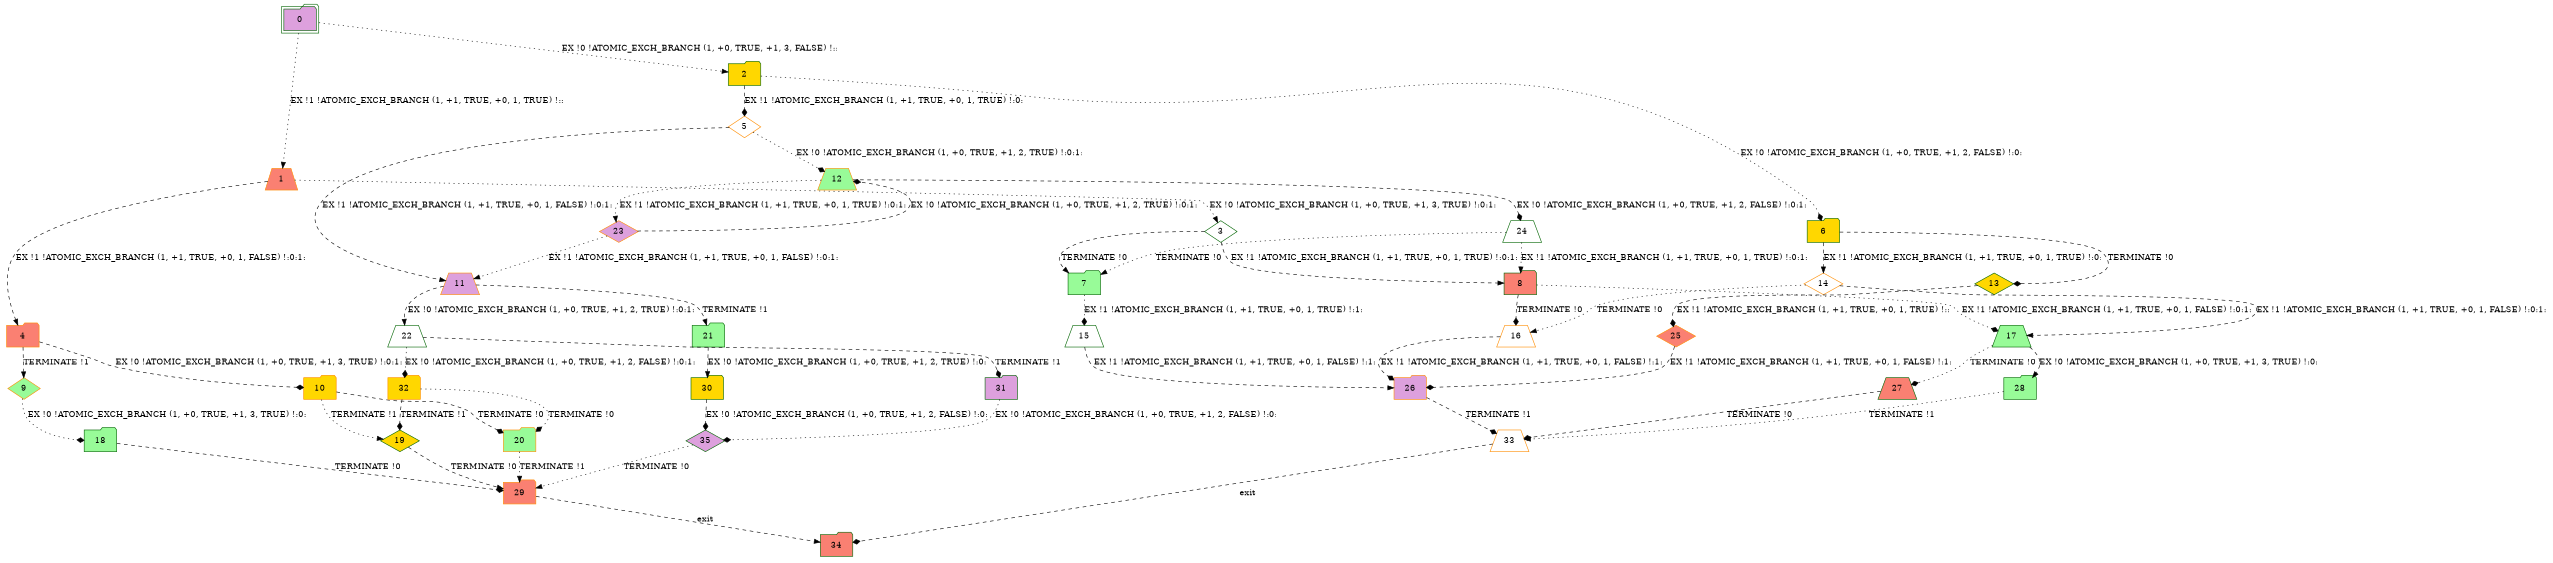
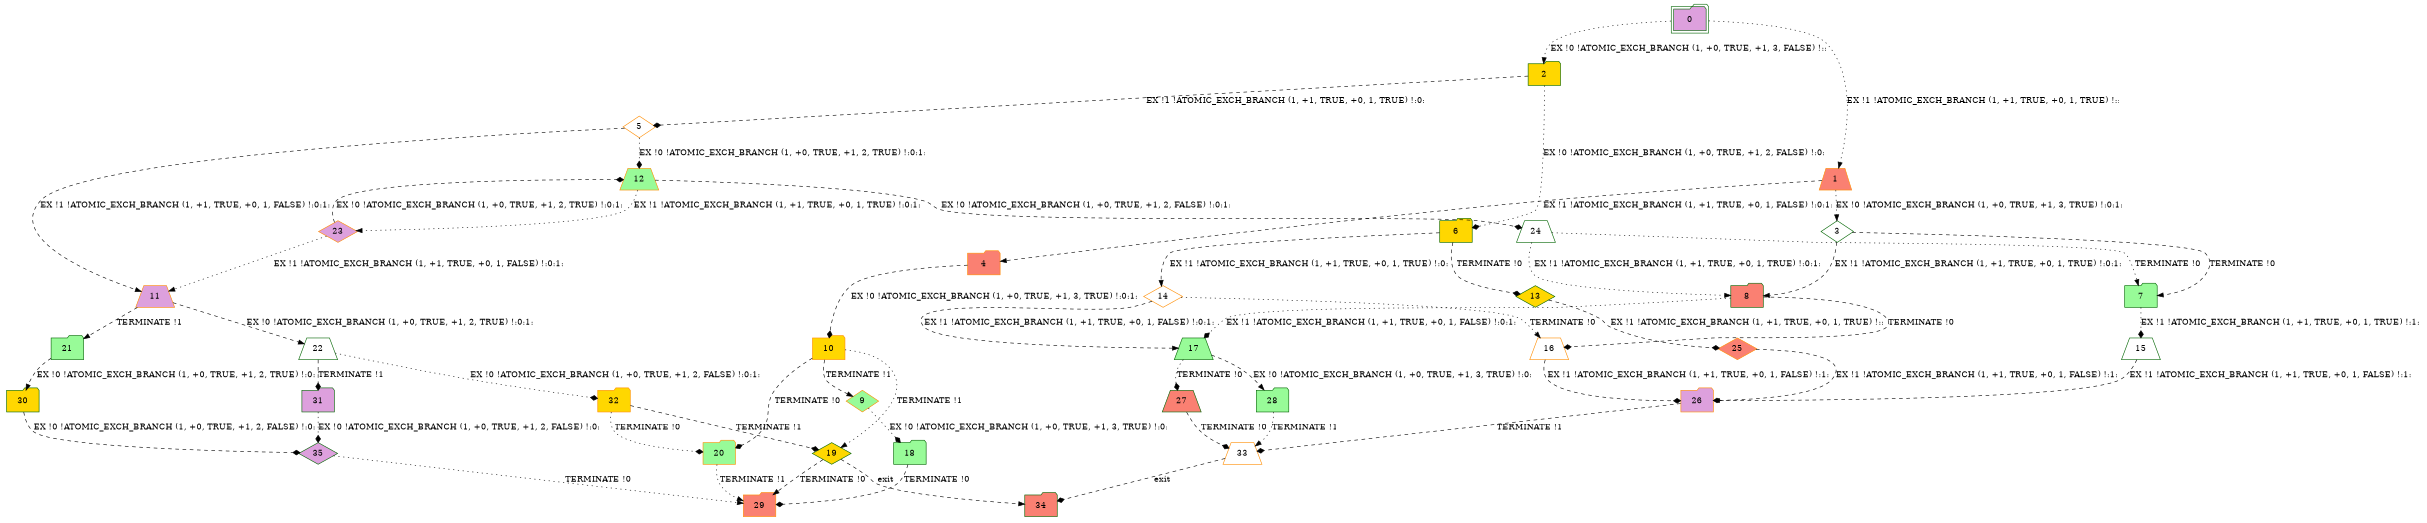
(23, 359) -> (828, 382)
(675, 519) -> (926, 495)
